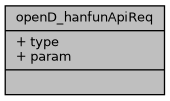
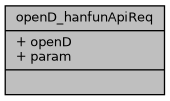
(38, 42) -> (44, 42)
